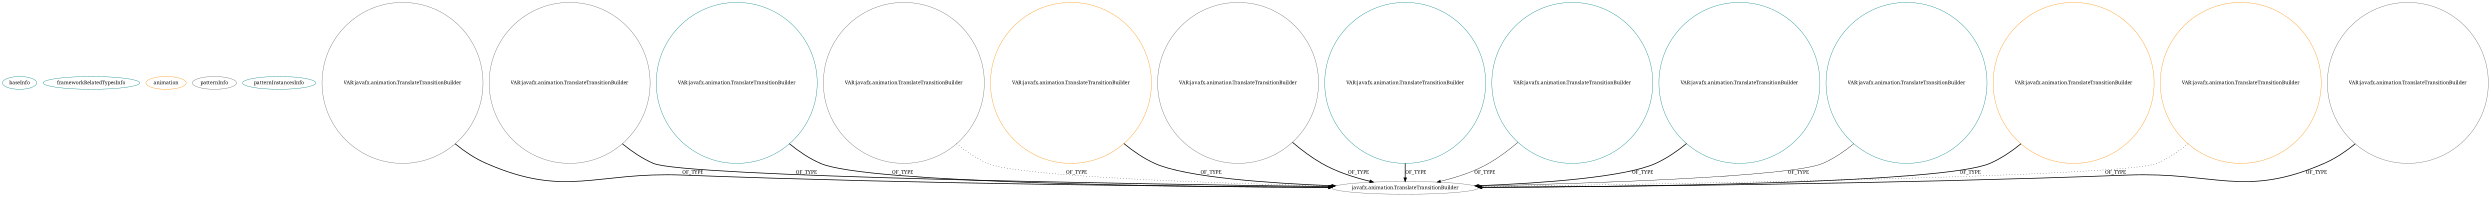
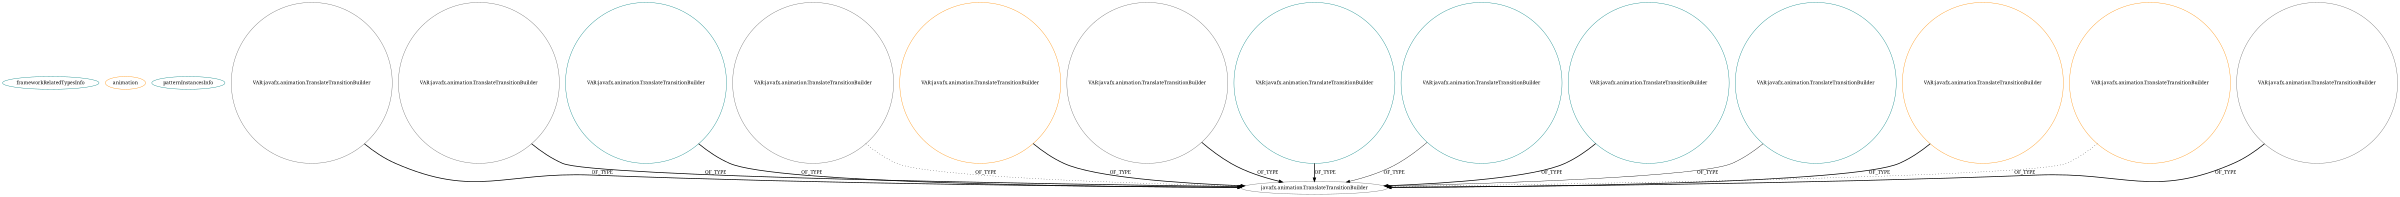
(20, 83) -> none
(214, 83) -> none
